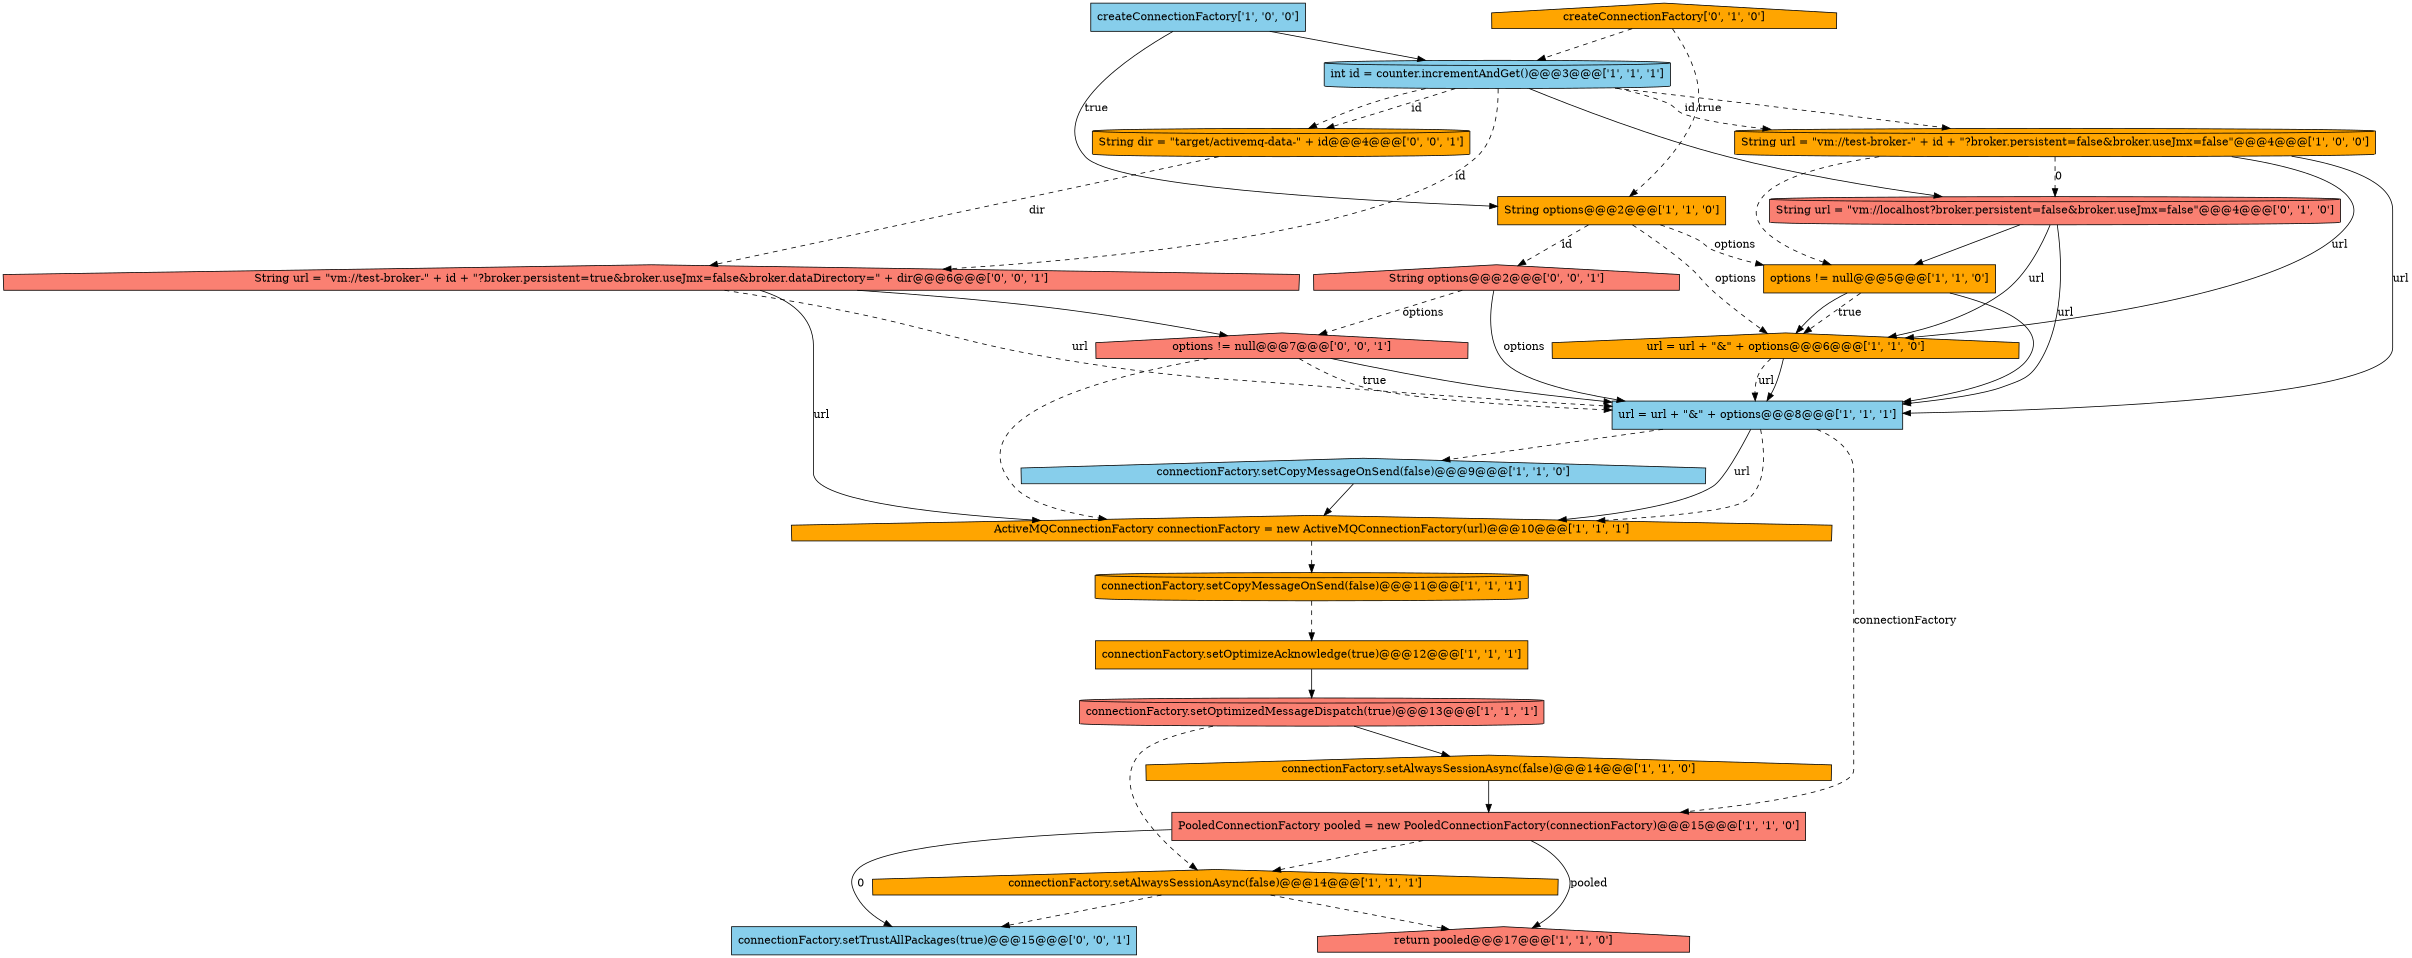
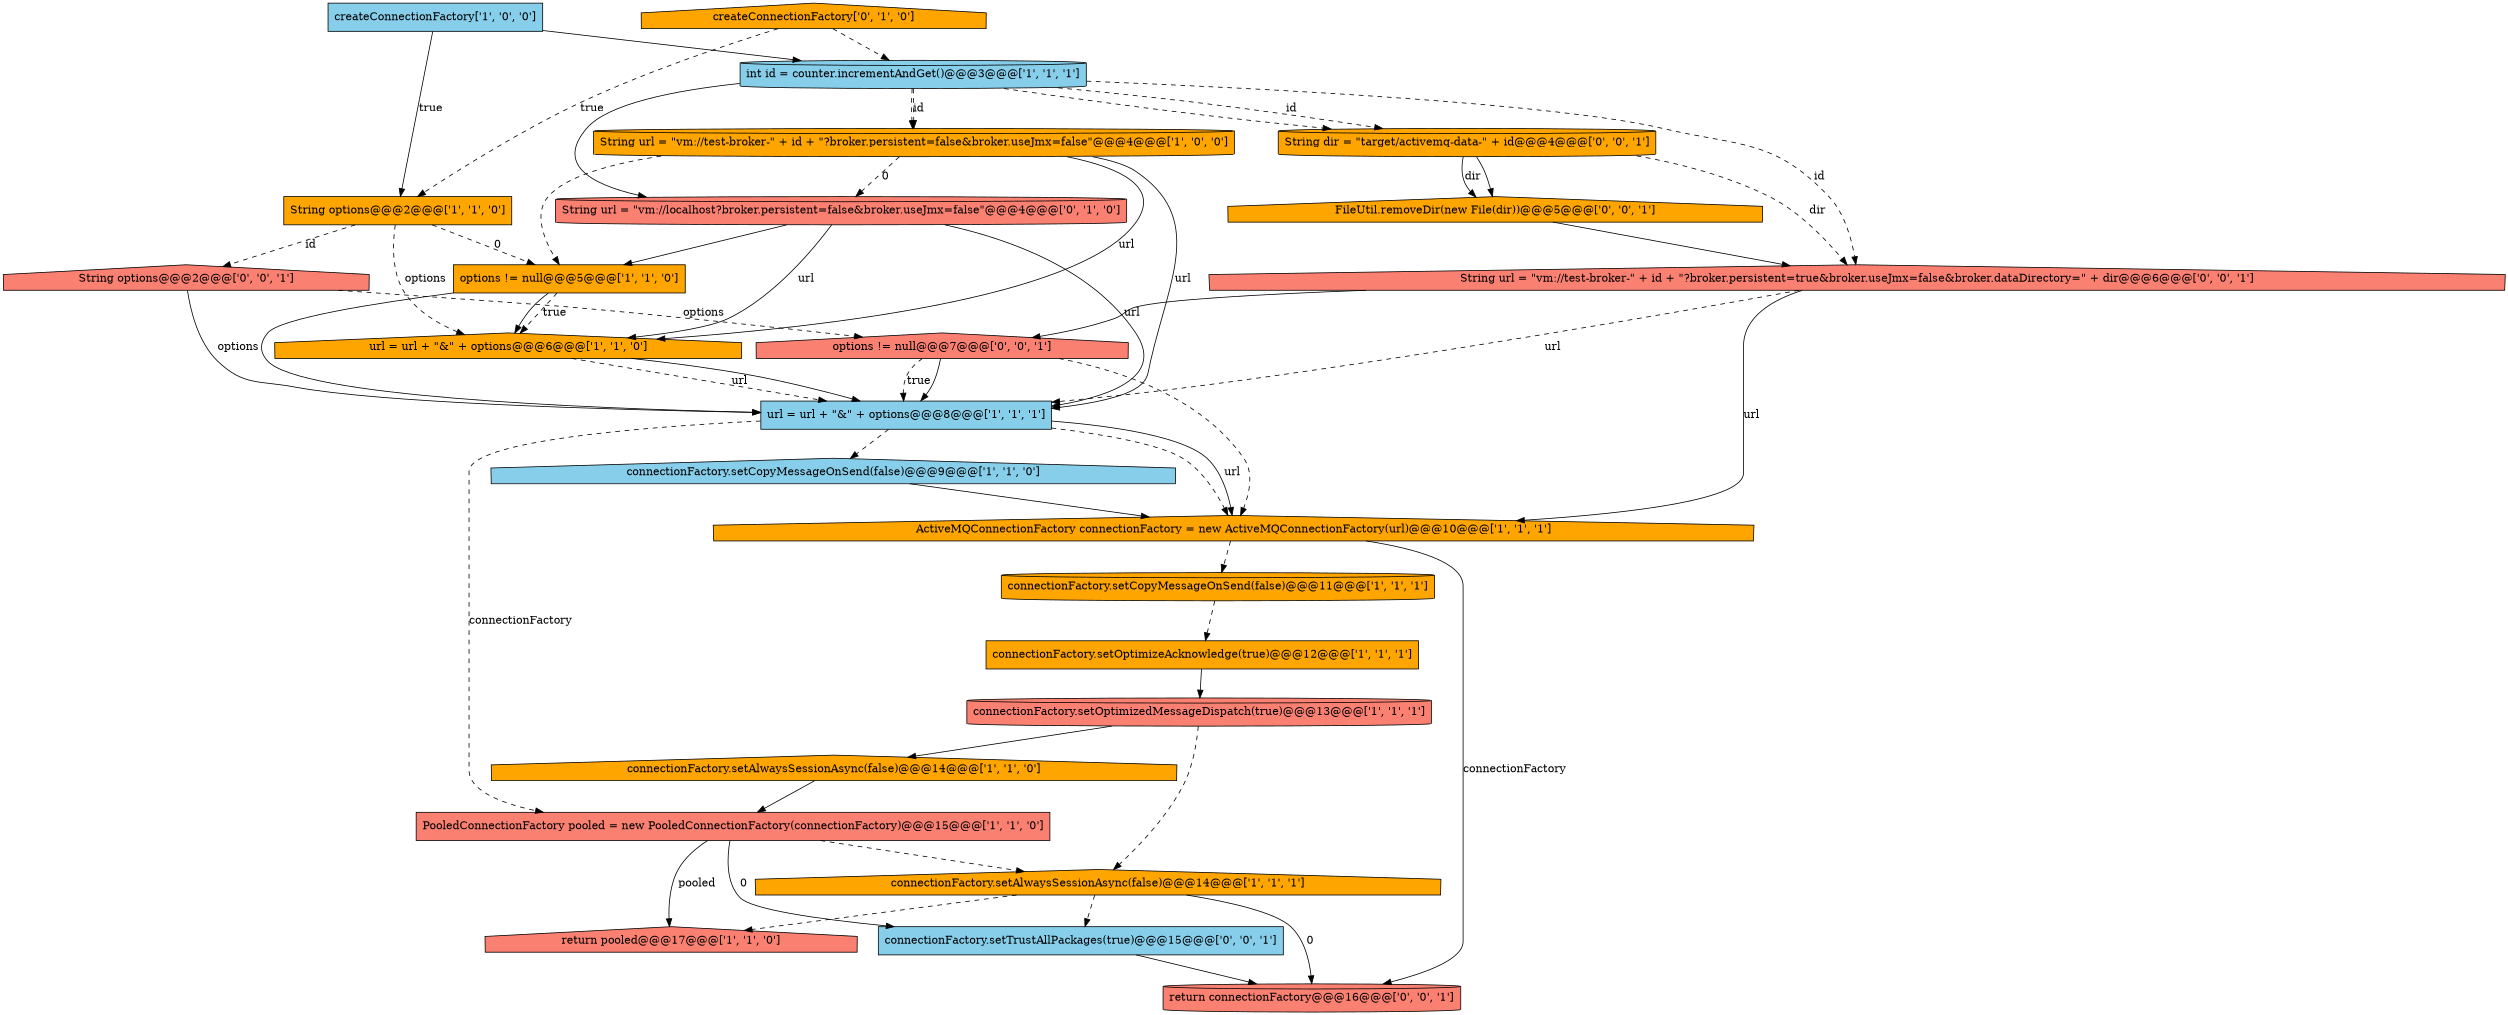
none -> (1495, 211)
(1735, 245) -> (498, 245)
none -> (1312, 998)
